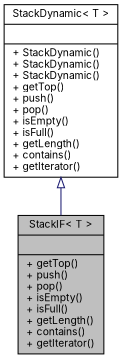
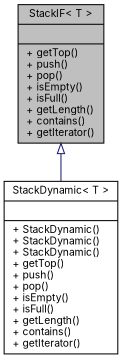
(61, 202) -> (61, 167)
